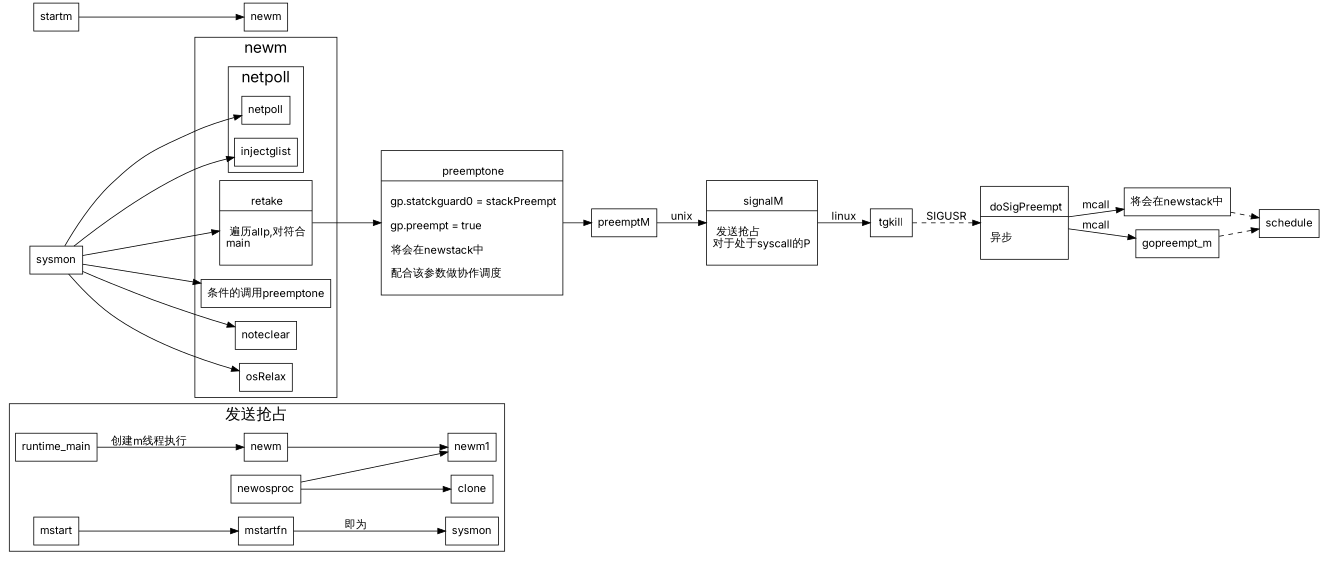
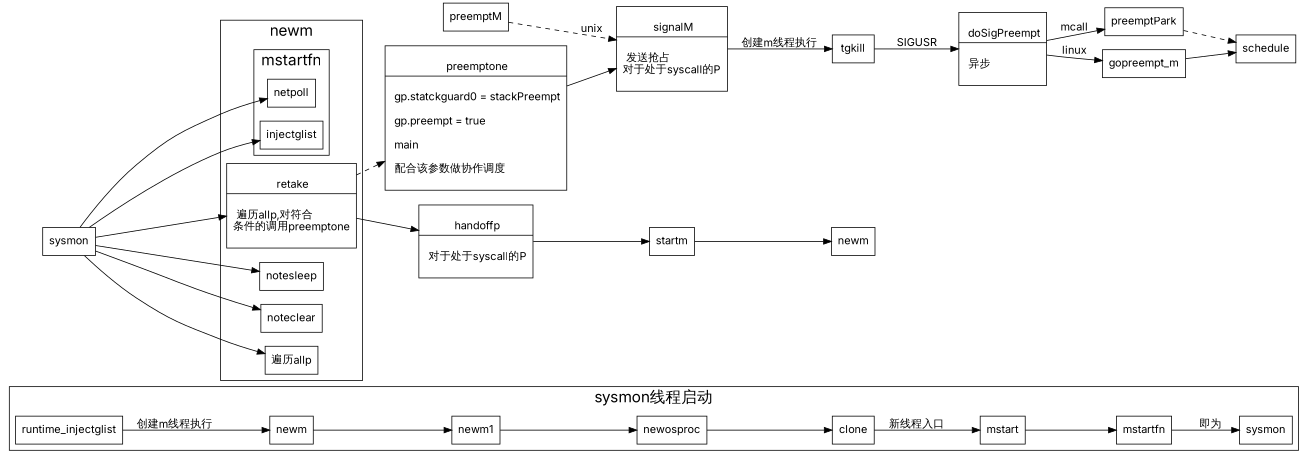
(266, 78) -> (292, 61)
(1177, 202) -> (1144, 22)
(844, 217) -> (779, 43)
(343, 223) -> (368, 170)
(573, 223) -> (588, 79)
(678, 223) -> (559, 30)
(942, 223) -> (912, 49)
(1096, 226) -> (1075, 51)
(1235, 233) -> (1207, 56)
none -> (476, 241)
(238, 243) -> (292, 226)
(436, 250) -> (405, 145)
(266, 293) -> (292, 276)
(266, 377) -> (292, 360)
(257, 415) -> (654, 398)
none -> (923, 430)
(56, 447) -> (69, 430)
(370, 468) -> (565, 430)
